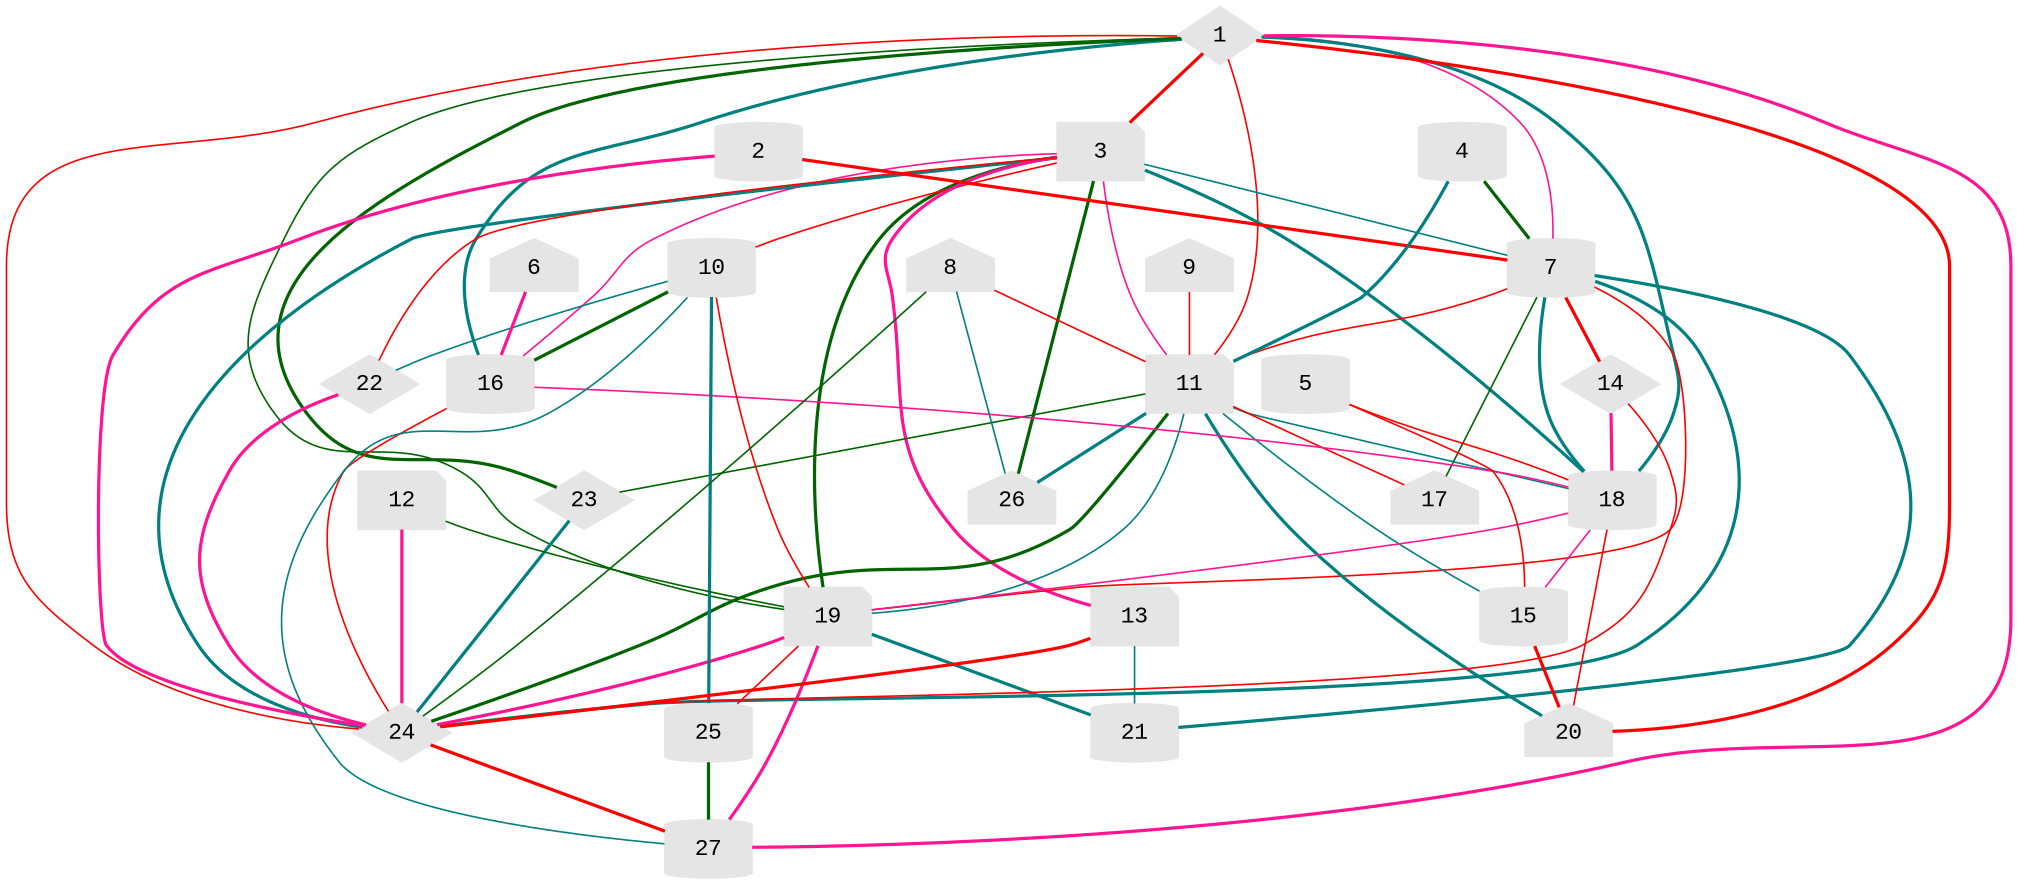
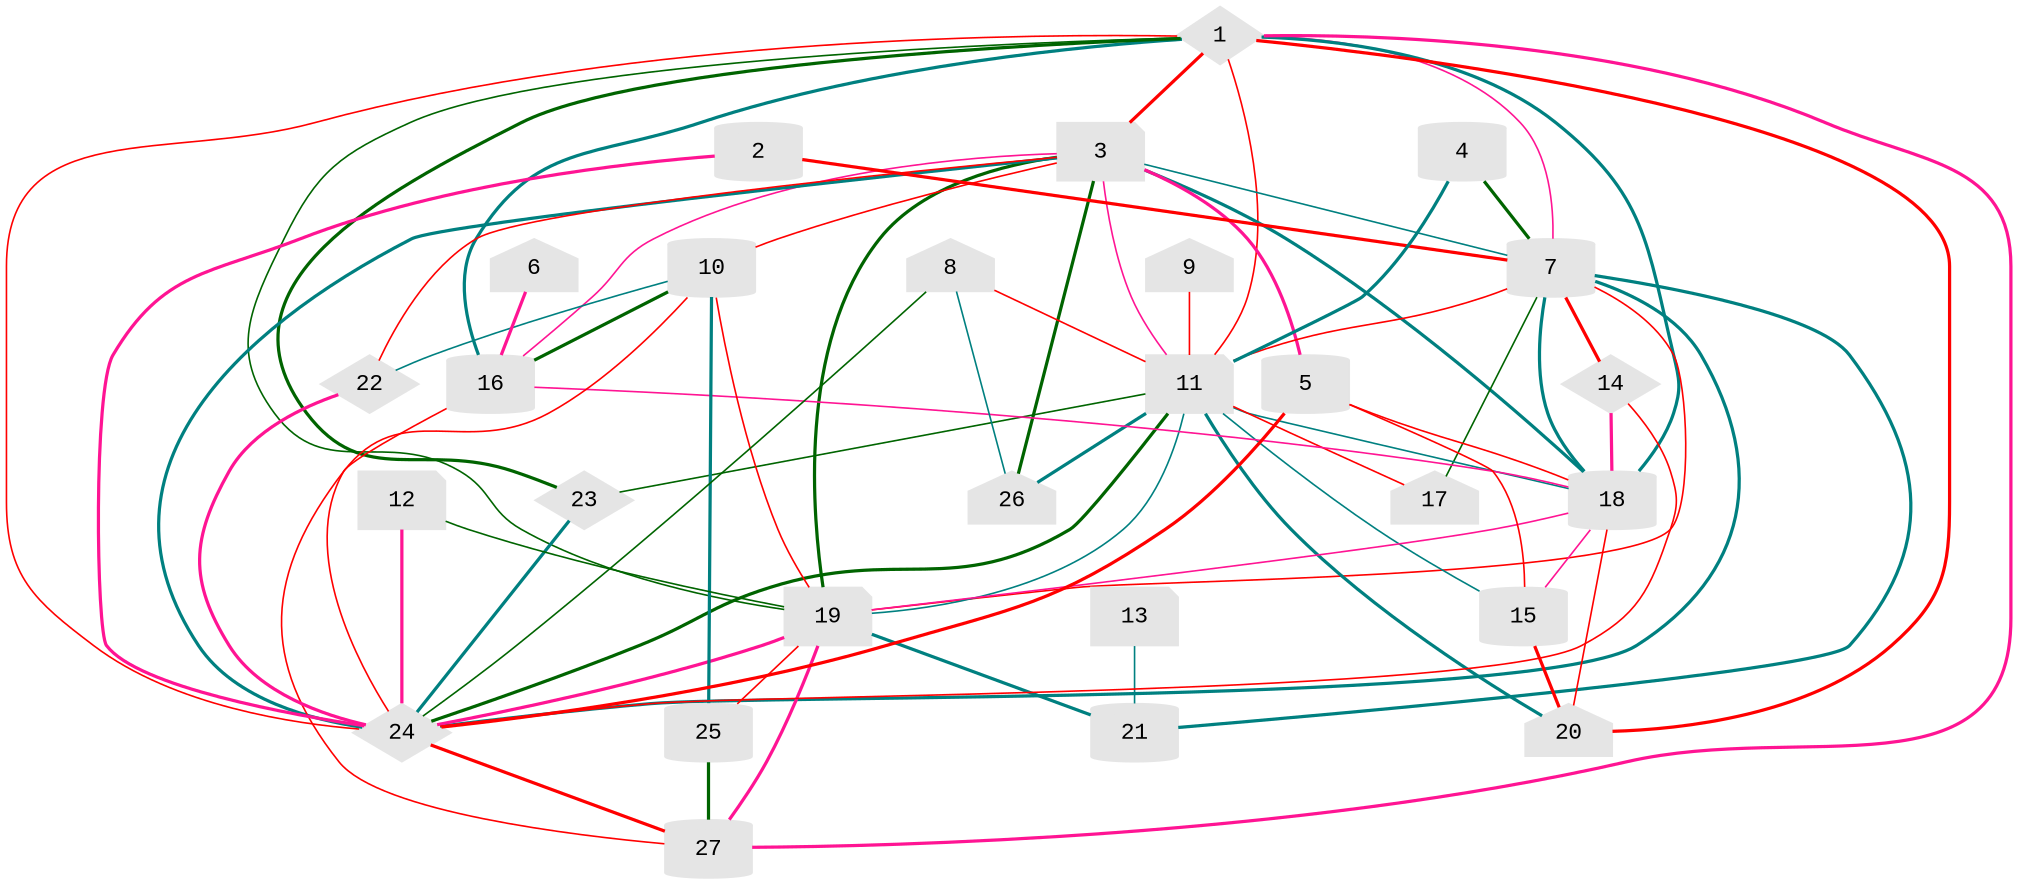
(899, 375) -> (1244, 235)
(286, 585) -> (286, 585)
(783, 686) -> (917, 637)
